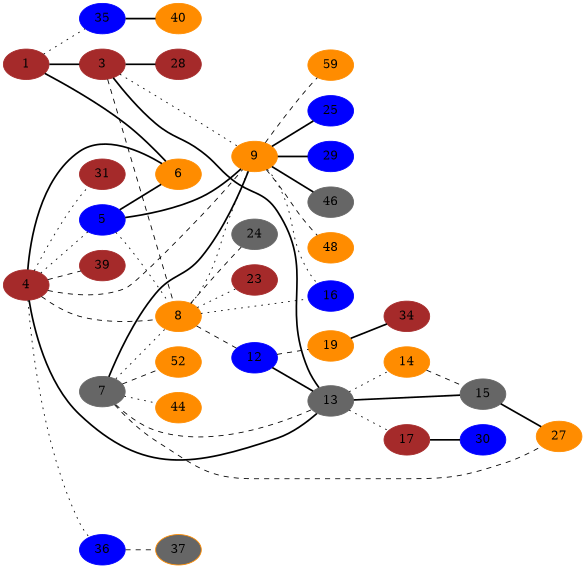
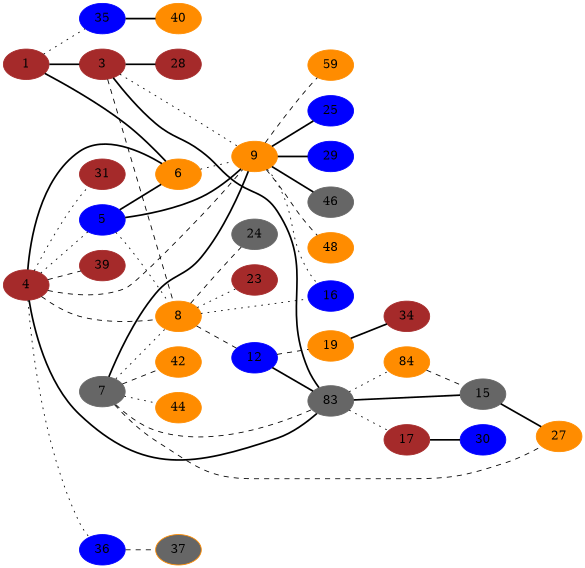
(222, 239) -> (211, 167)
(178, 362) -> (178, 362)
(407, 362) -> (407, 362)
(331, 401) -> (331, 401)
